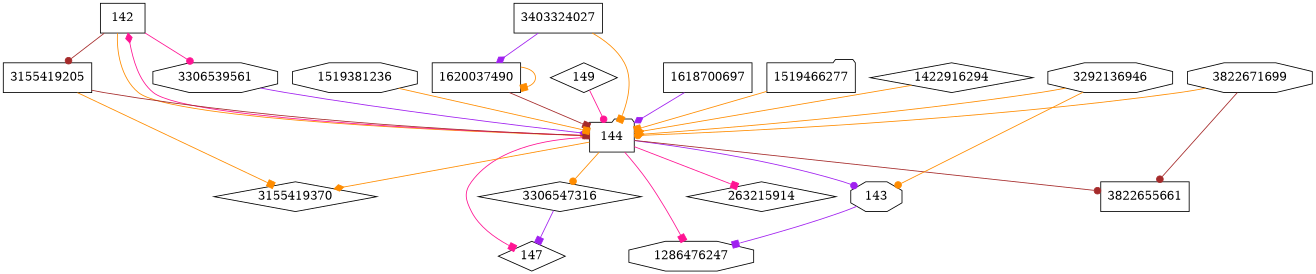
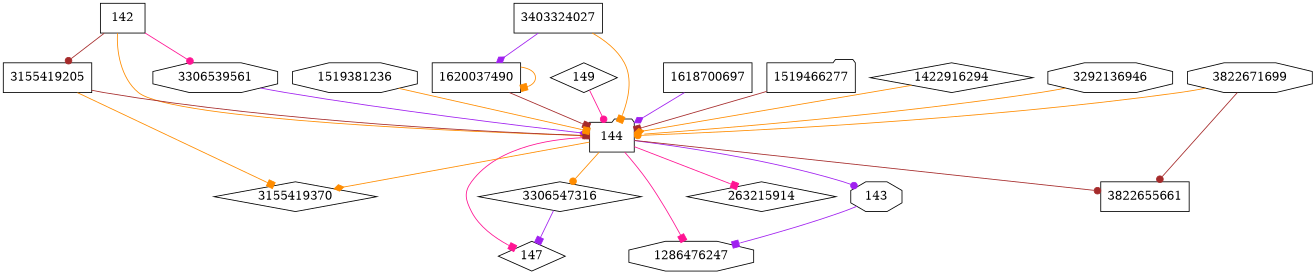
(704, 109) -> (704, 109)
(856, 115) -> (856, 115)
(342, 123) -> none
(992, 138) -> none
